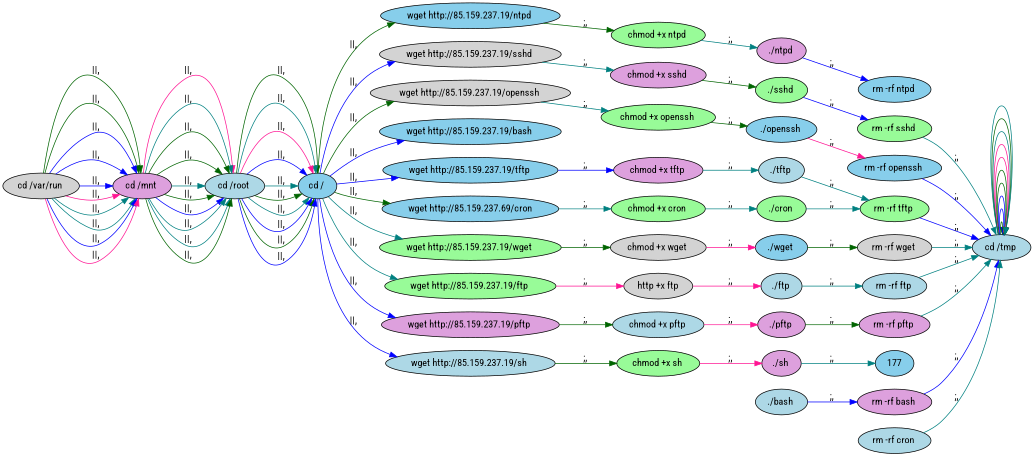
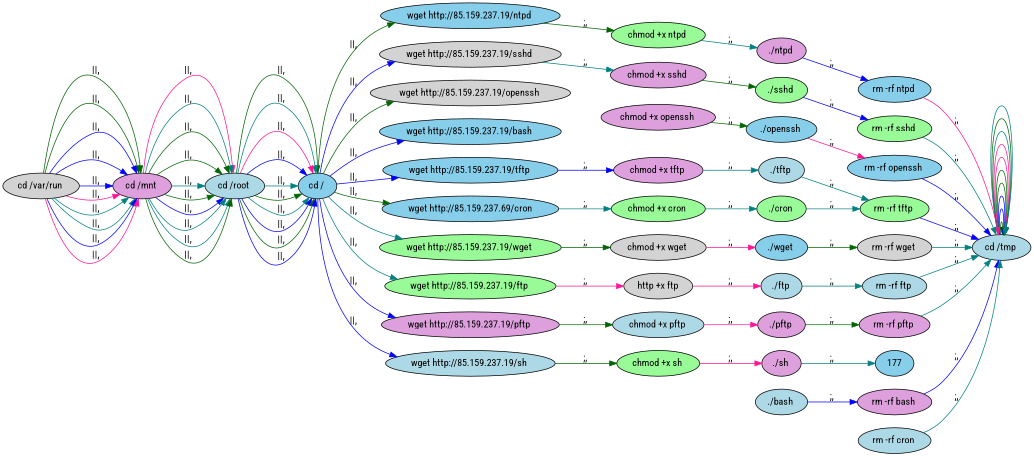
(571, 106) -> none
(658, 117) -> (658, 117)
none -> (973, 154)
